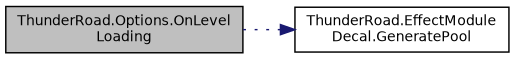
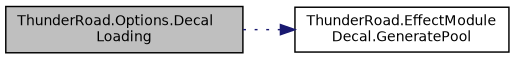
(124, 30) -> (124, 30)
